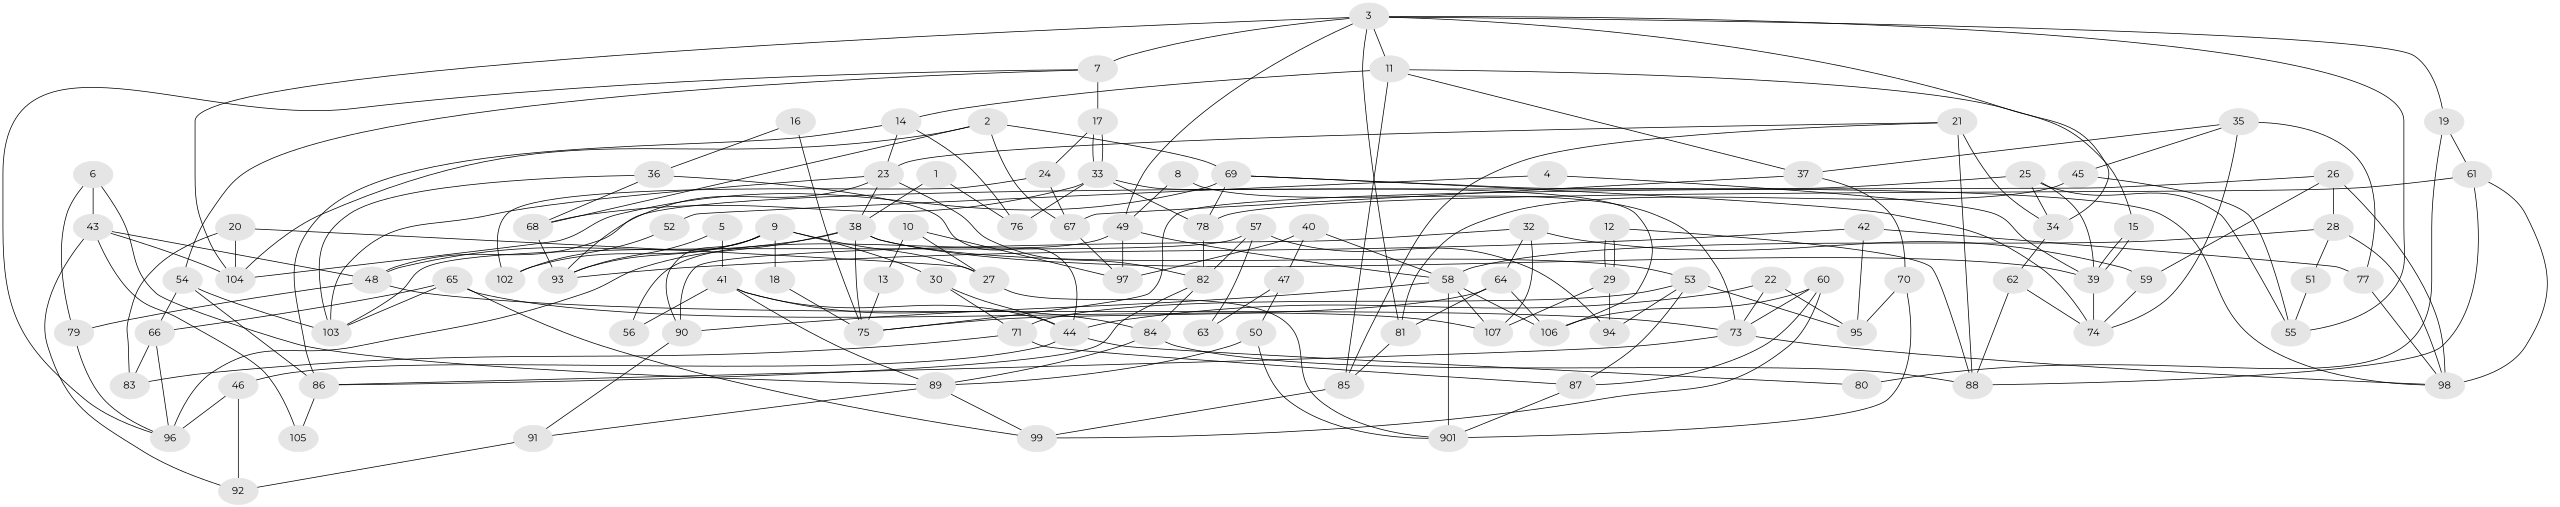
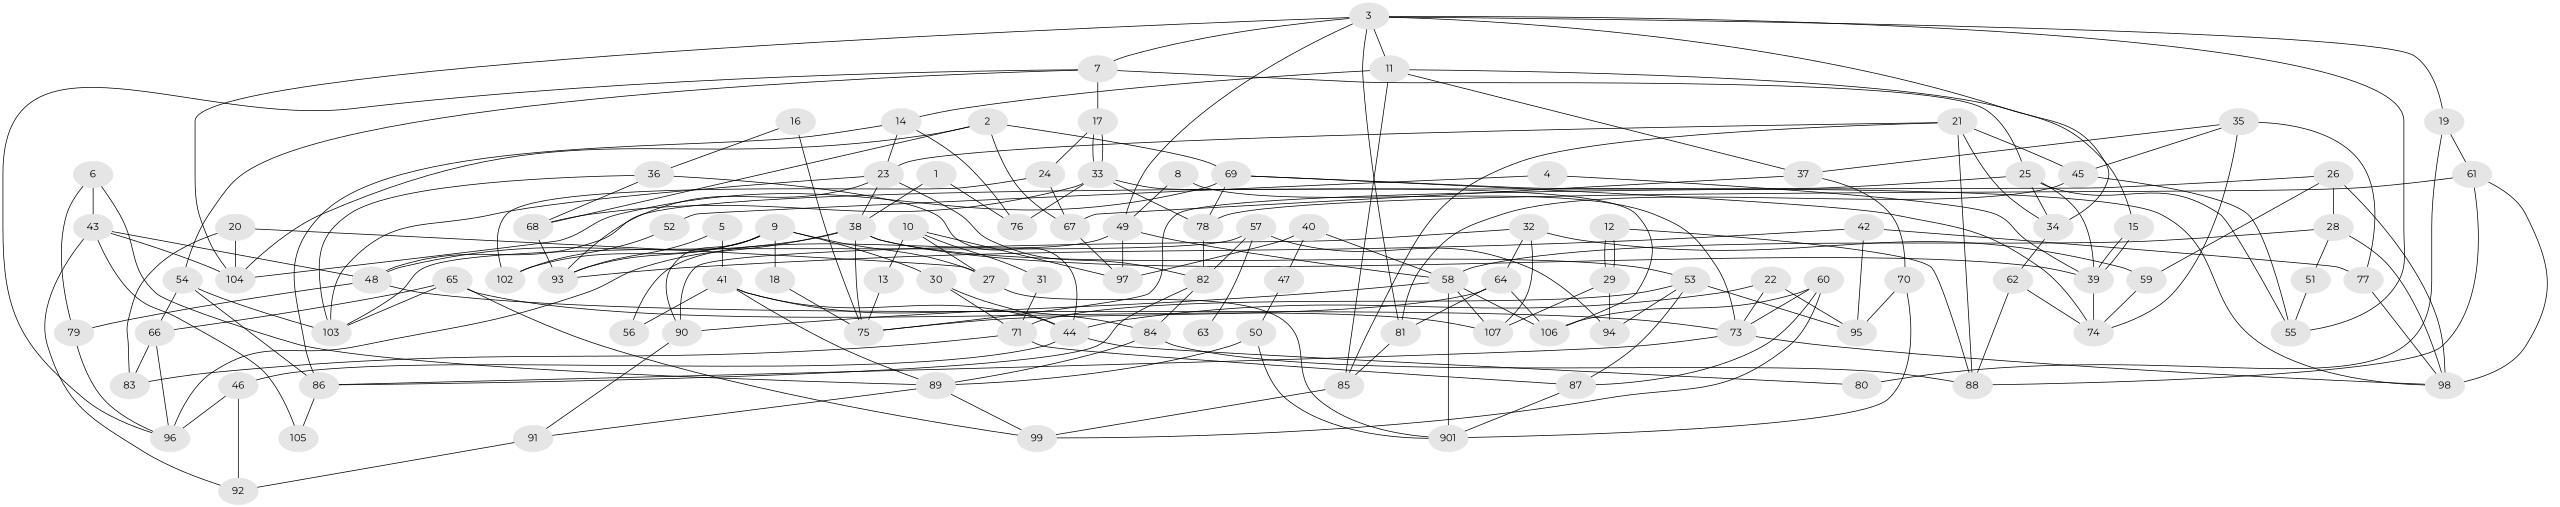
none -> (1584, 83)
none -> (2008, 143)
none -> (1042, 280)
(1244, 307) -> none
